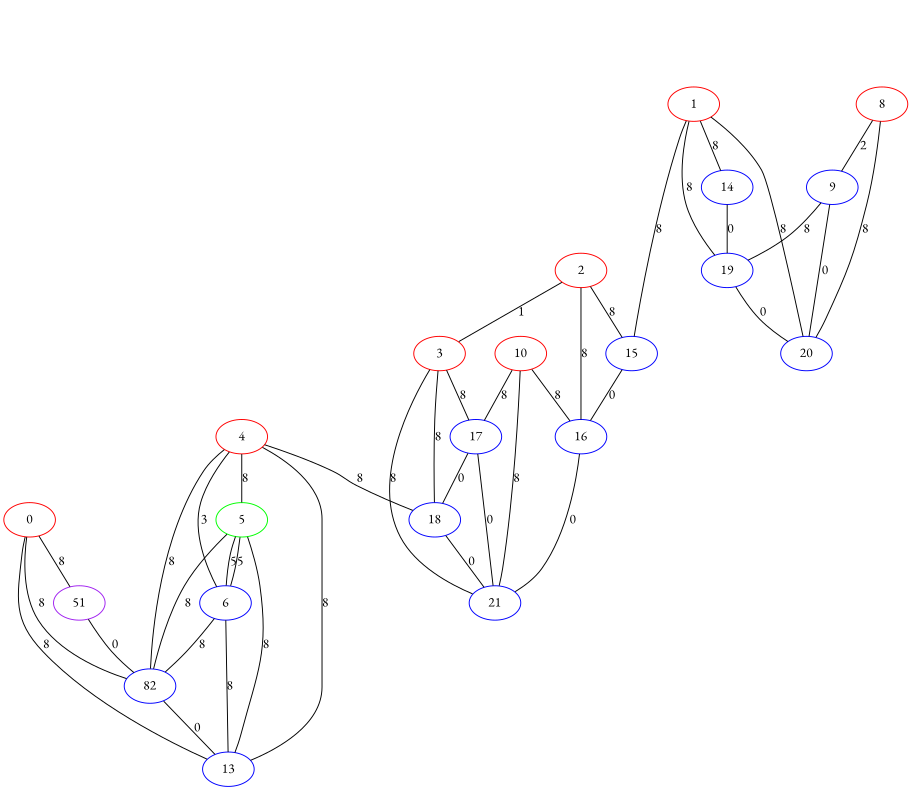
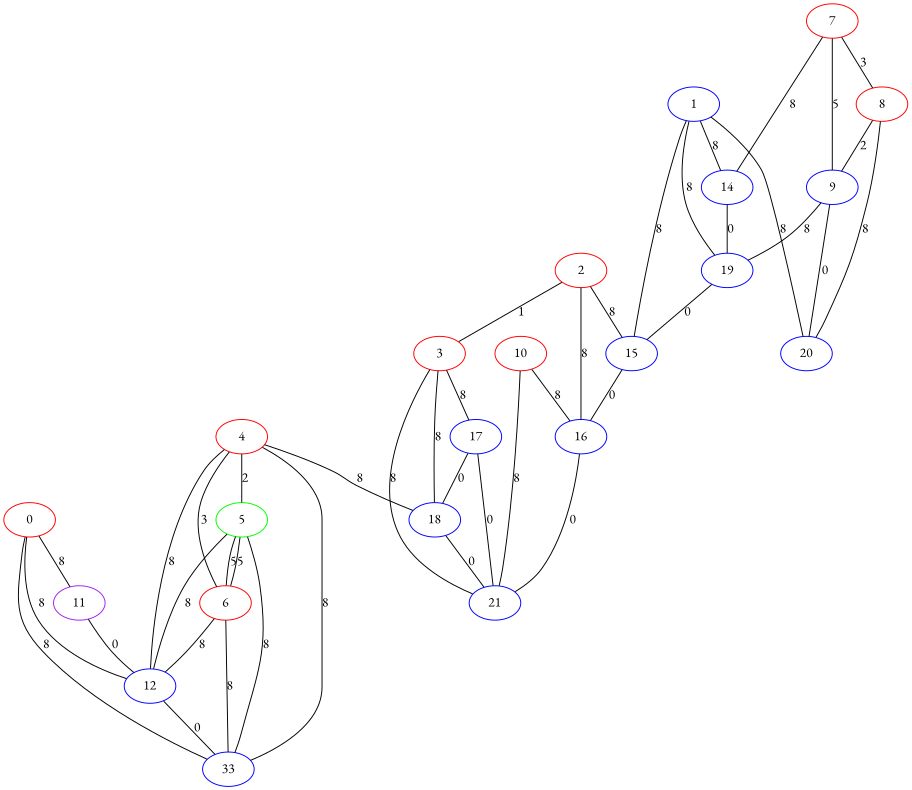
none -> (832, 21)
(694, 104) -> (694, 104)
(758, 318) -> (679, 312)
(498, 395) -> none
(245, 478) -> (245, 478)
(79, 603) -> (79, 603)
(226, 603) -> (226, 603)
(150, 686) -> (150, 686)
(228, 769) -> (228, 769)
